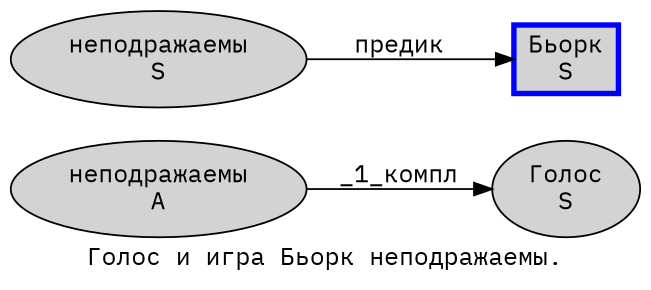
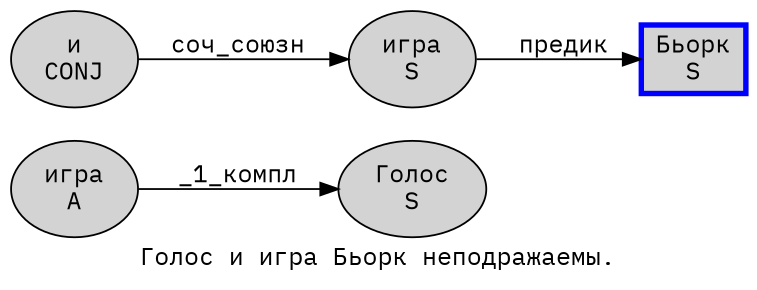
none -> (75, 59)
(159, 59) -> (412, 59)
(159, 189) -> (75, 189)
